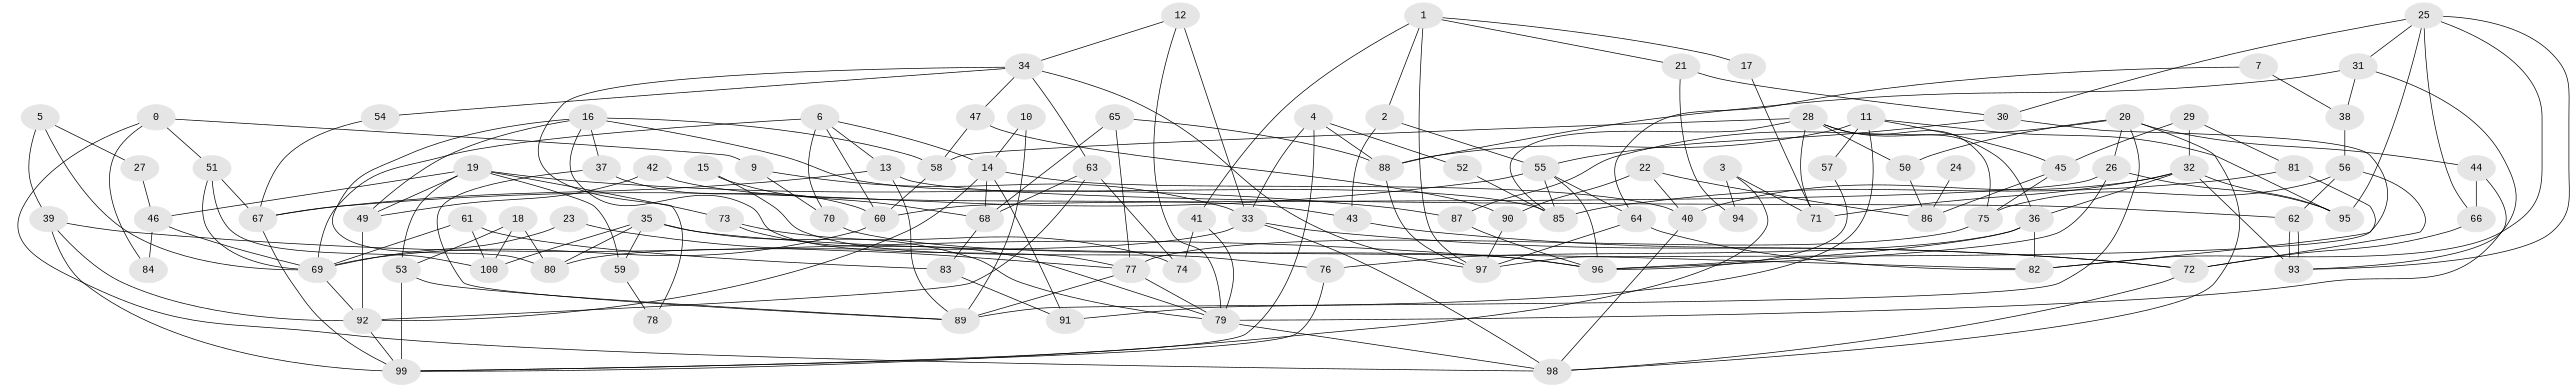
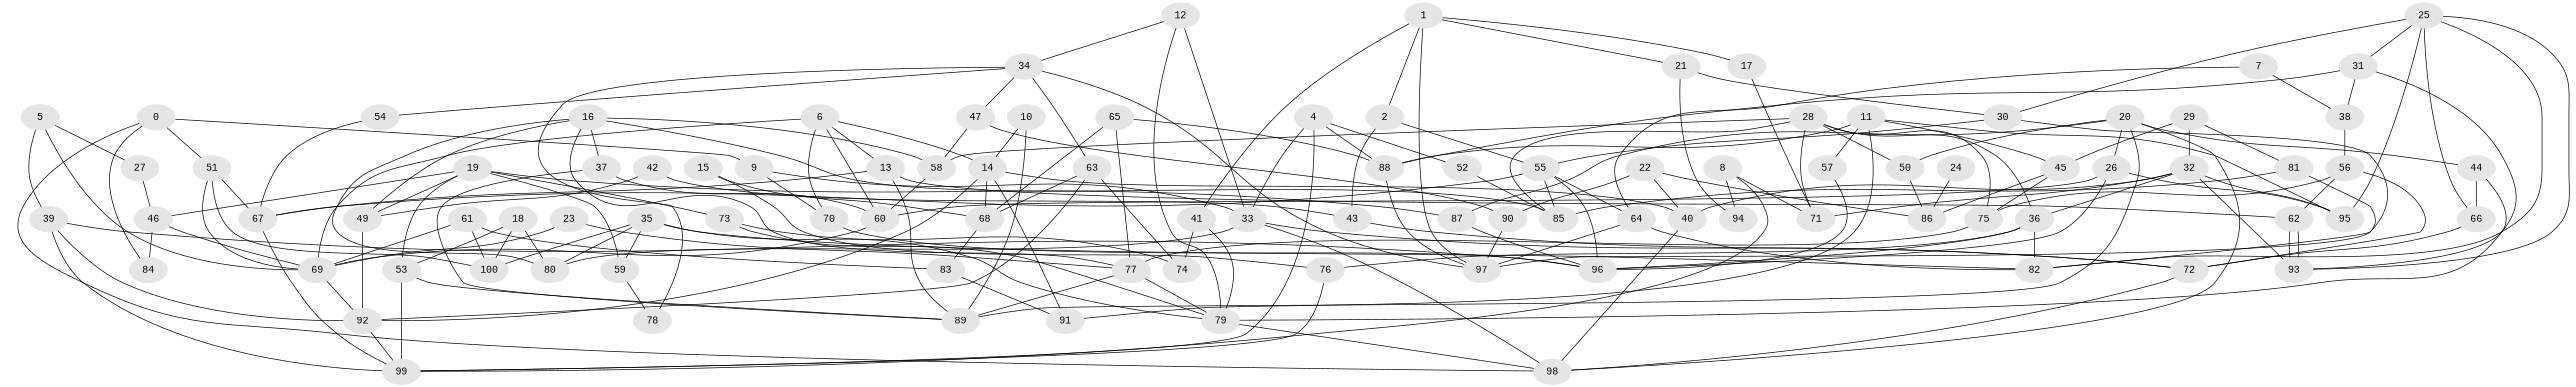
(1723, 168) -> (1723, 168)
